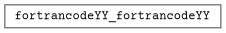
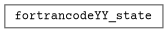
(113, 16) -> (84, 16)
